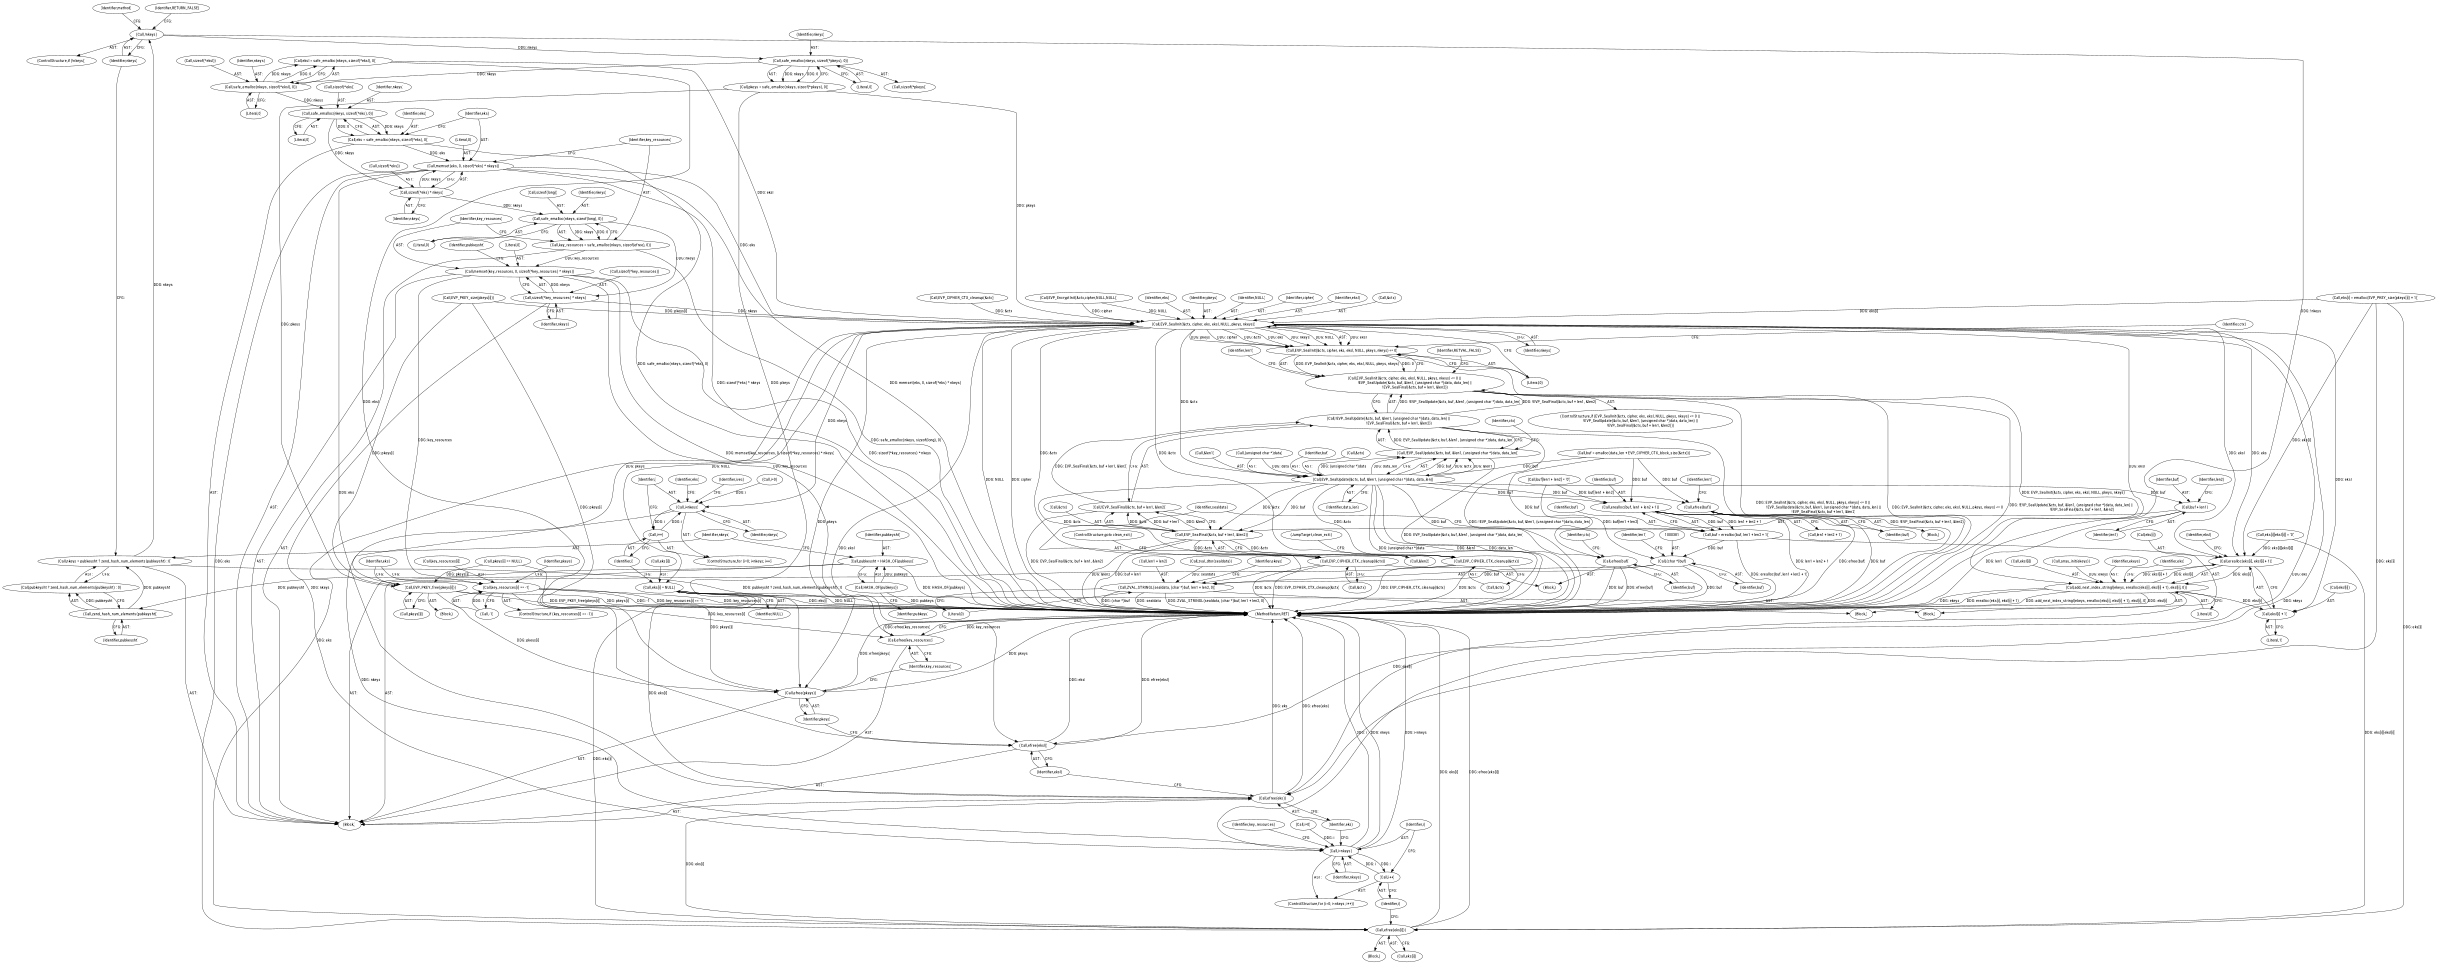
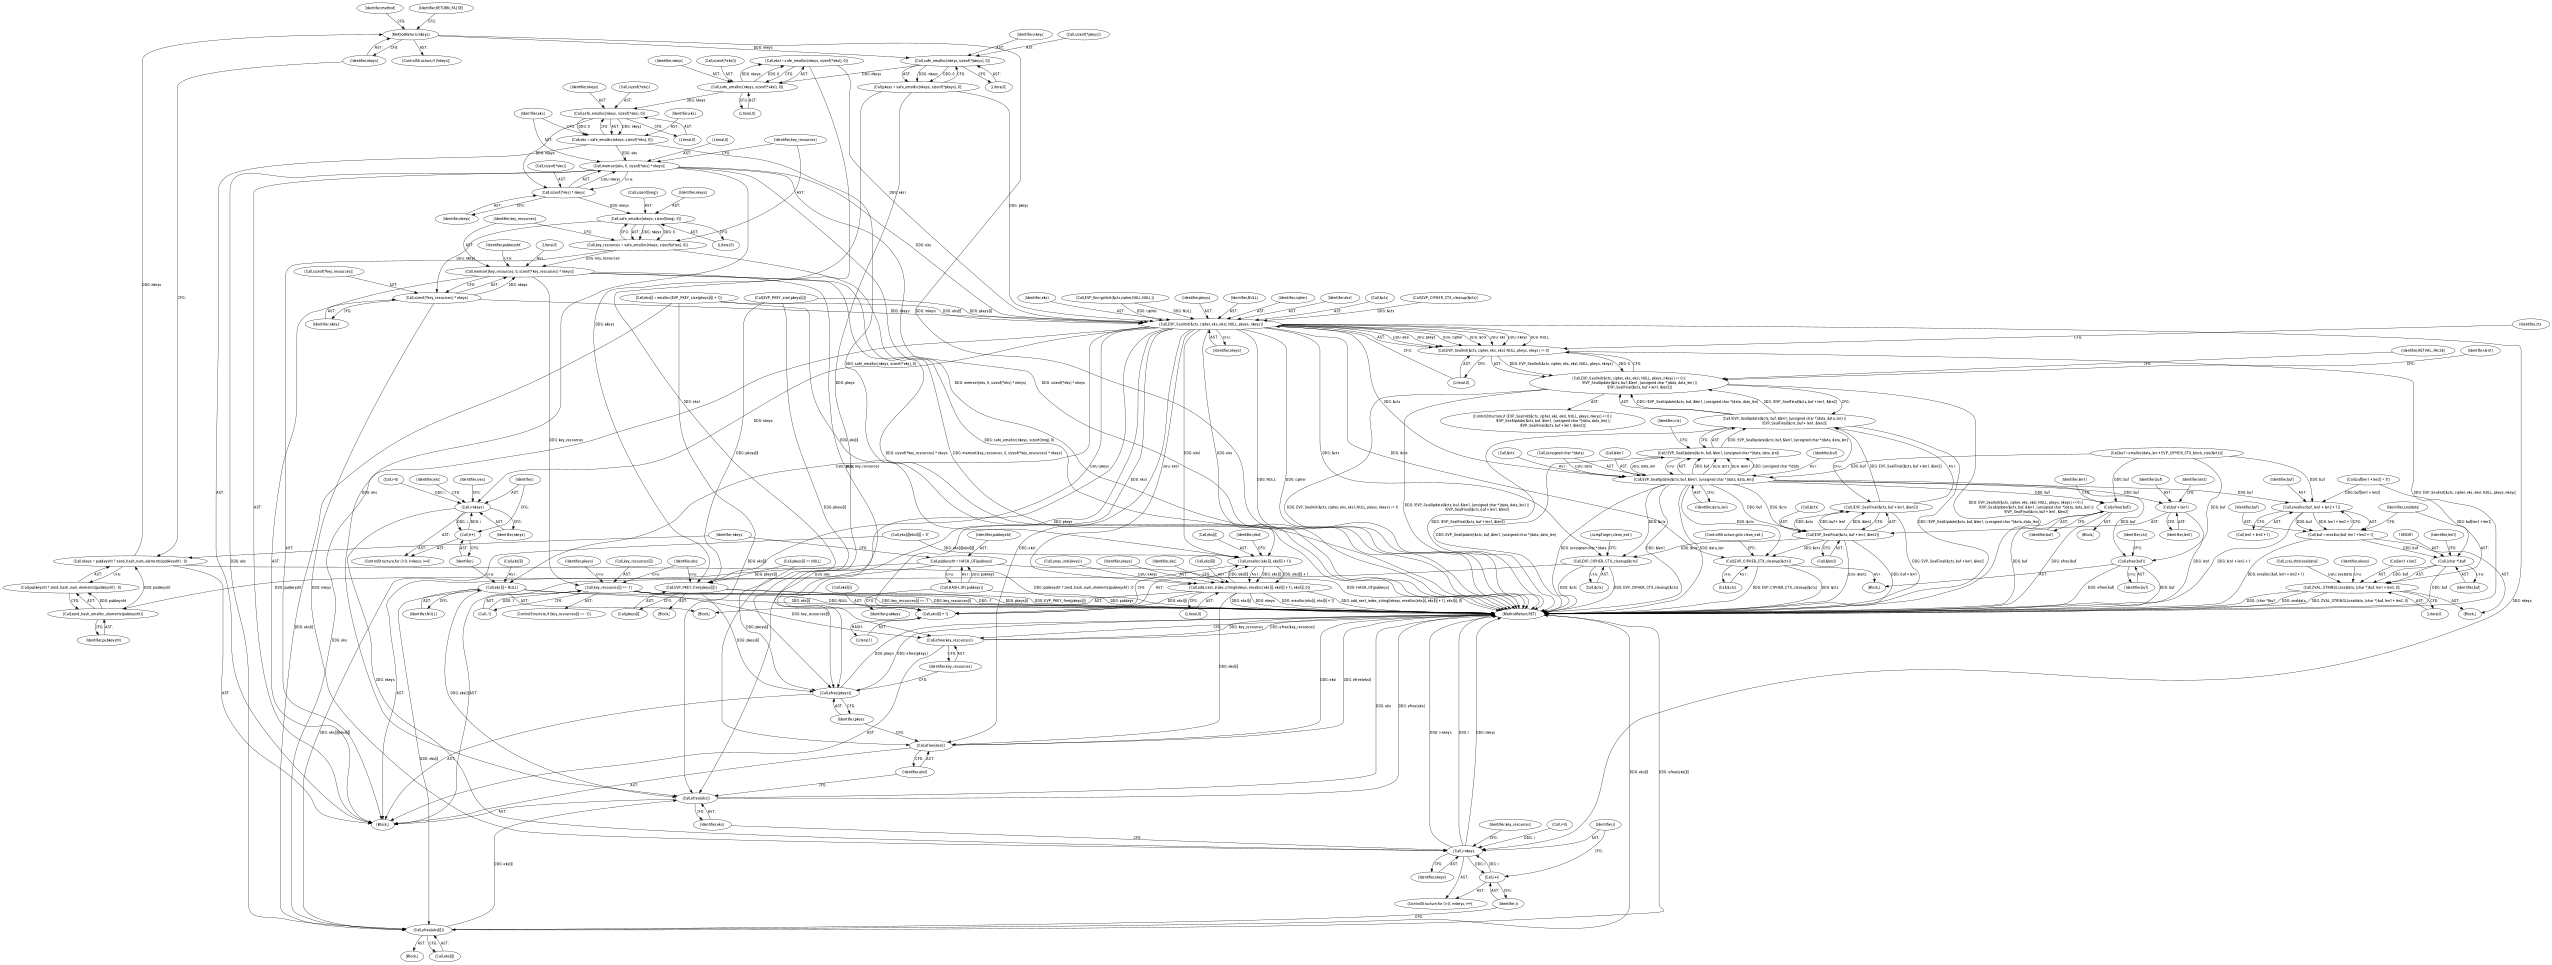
(147, 35) -> (411, 35)
(867, 72) -> (1022, 47)
(121, 614) -> (103, 614)
(2280, 627) -> (858, 627)
